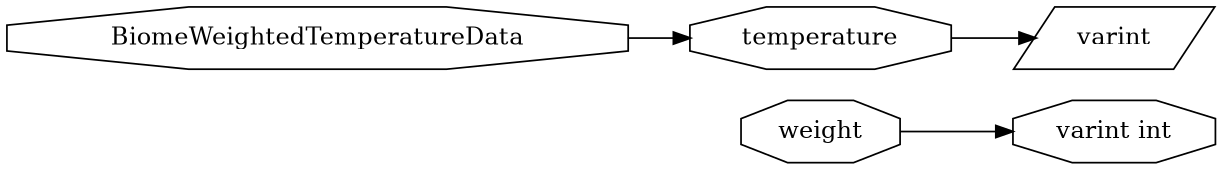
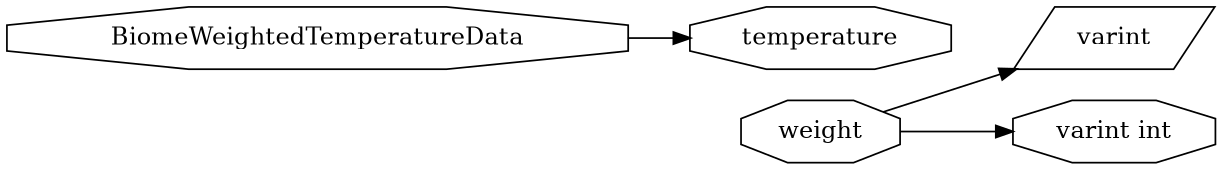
(985, 38) -> (942, 93)
